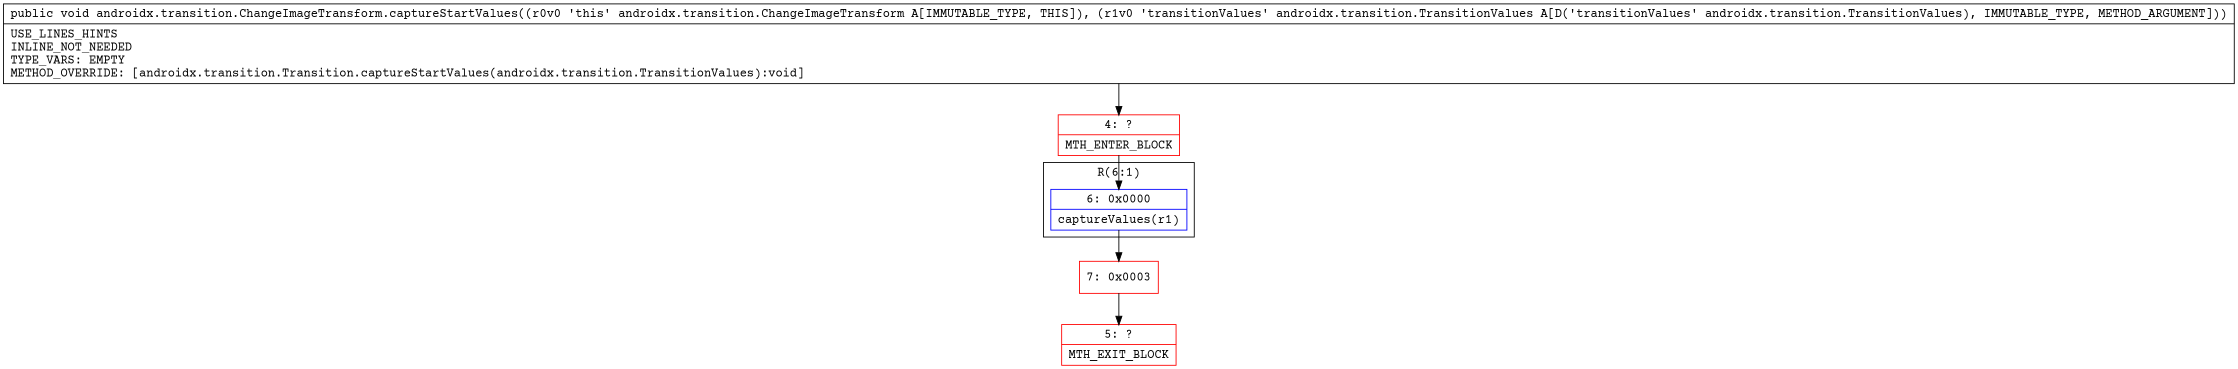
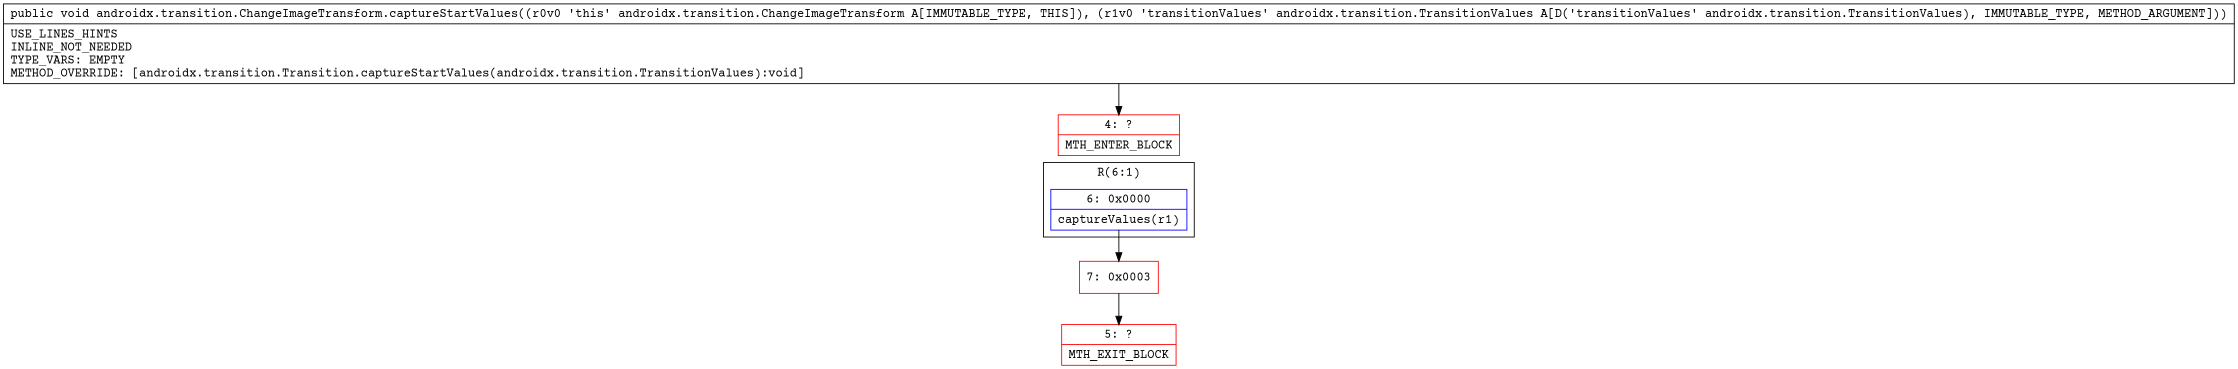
(1119, 168) -> none
